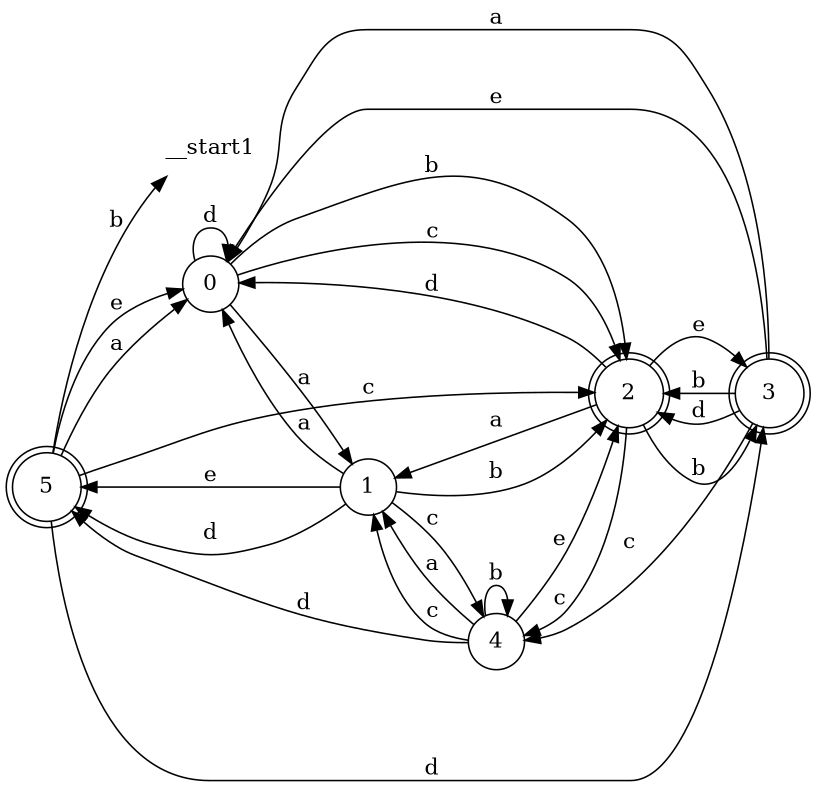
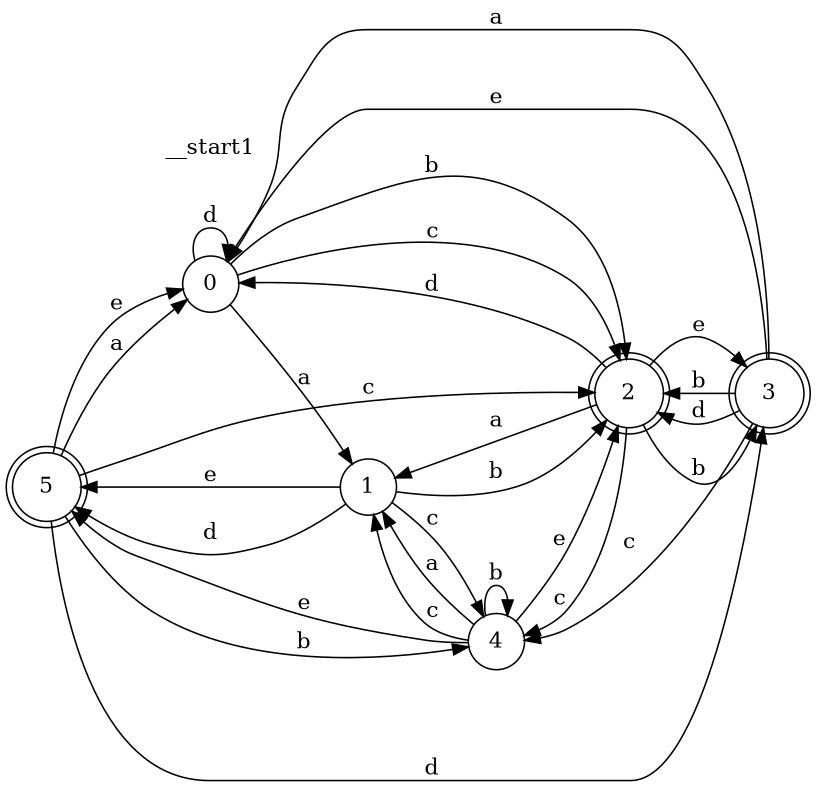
(88, 314) -> (235, 645)
(273, 404) -> none
(304, 603) -> (304, 603)
